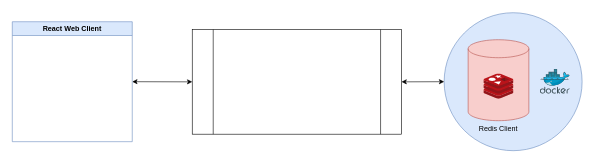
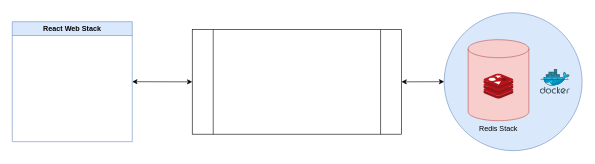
(72, 29) -> (72, 29)
(499, 129) -> (499, 129)
